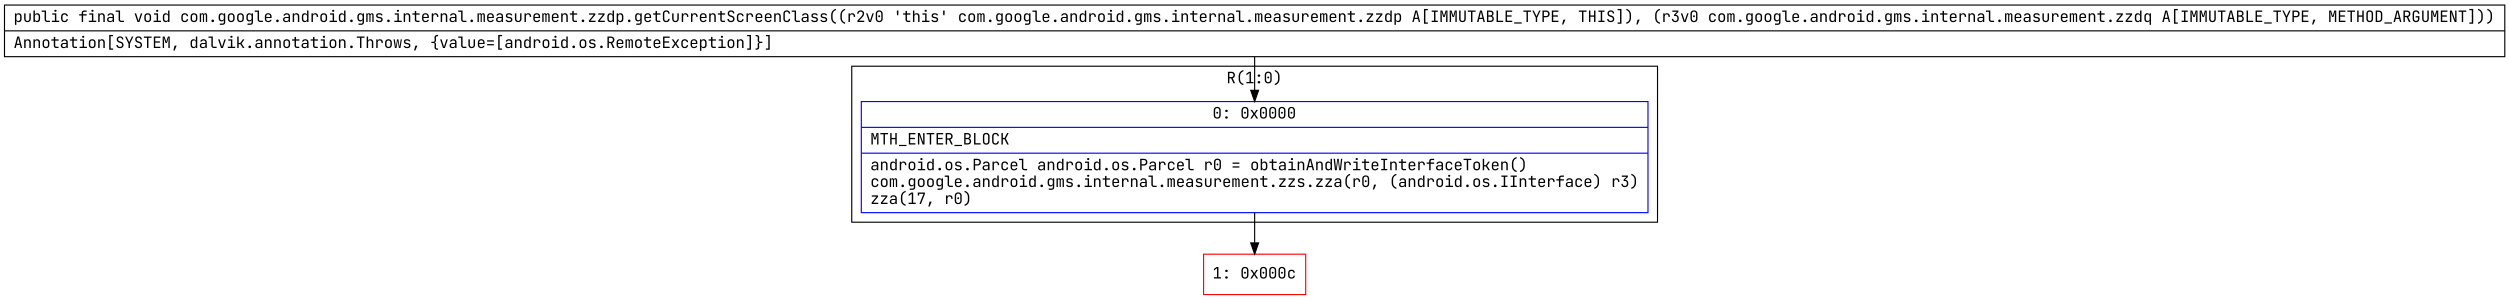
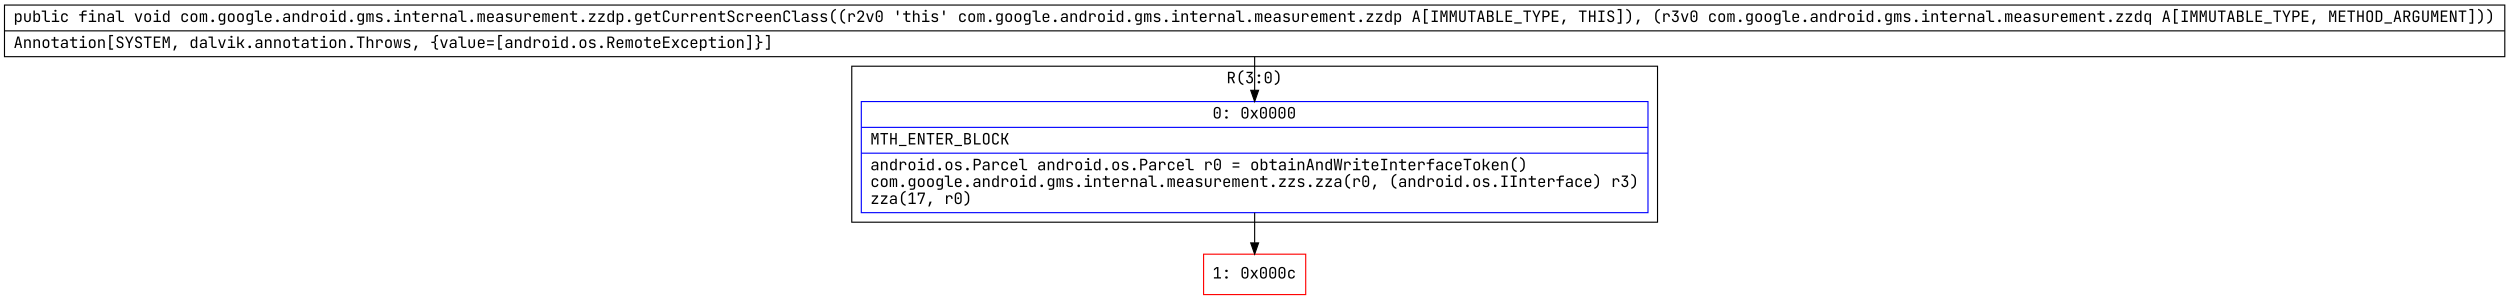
(1255, 79) -> (1255, 79)
